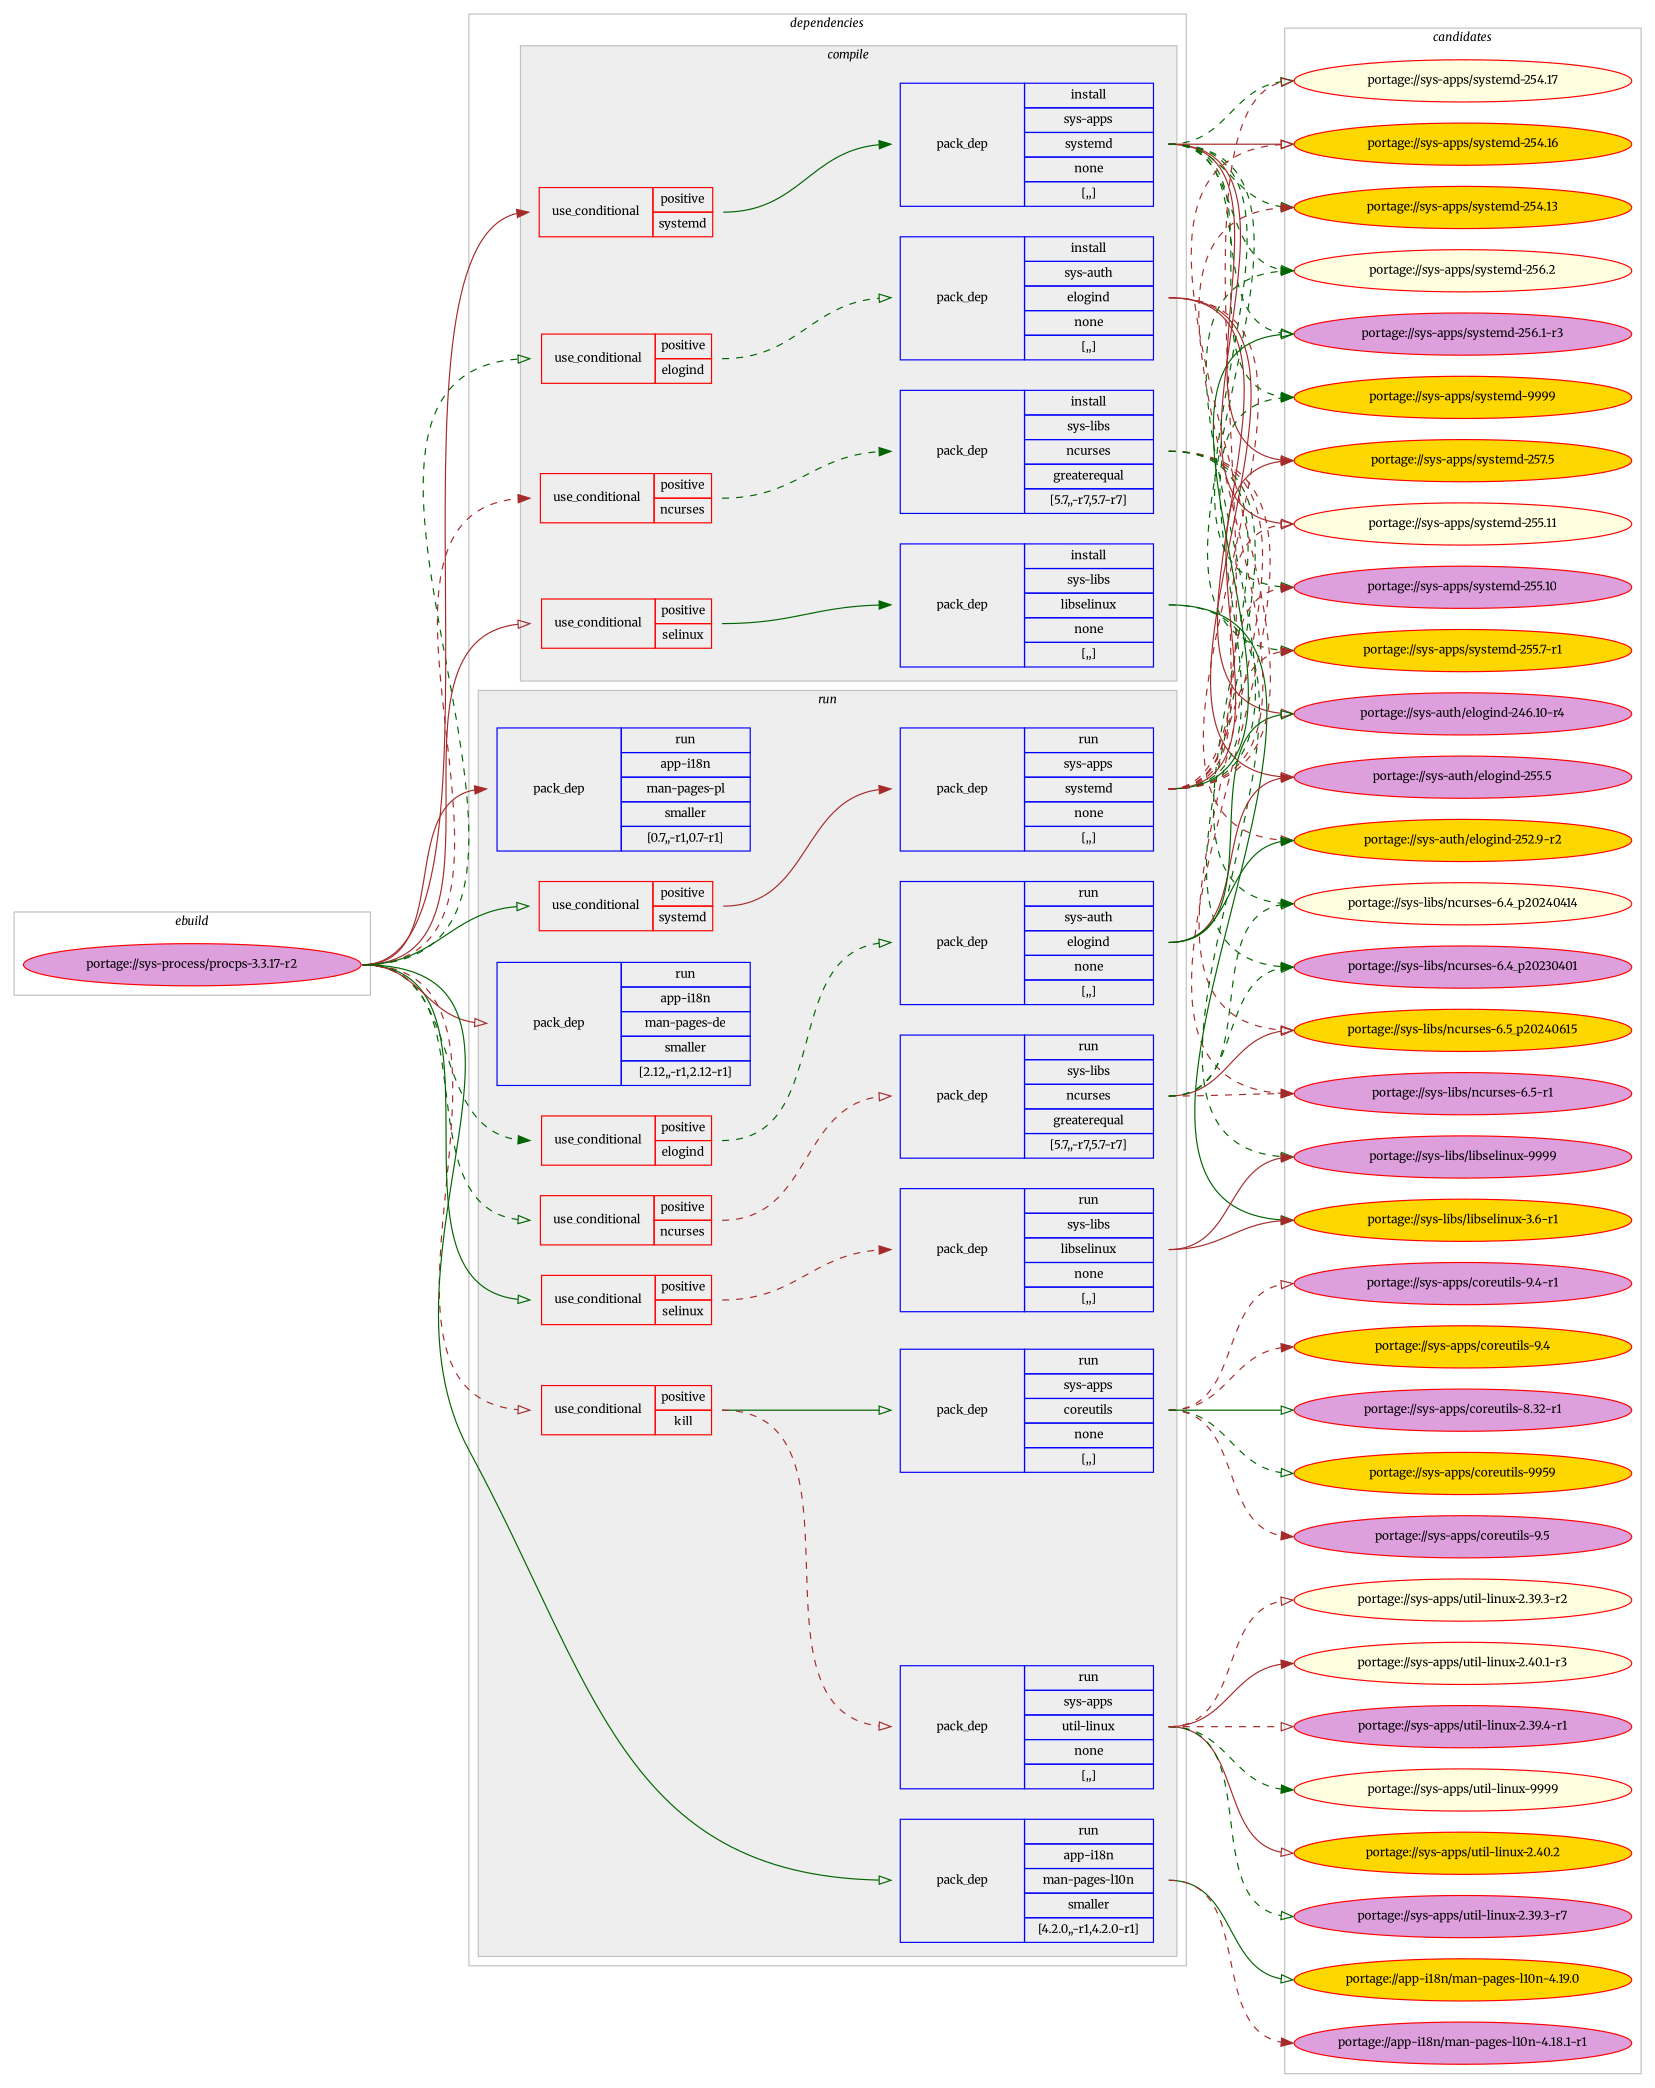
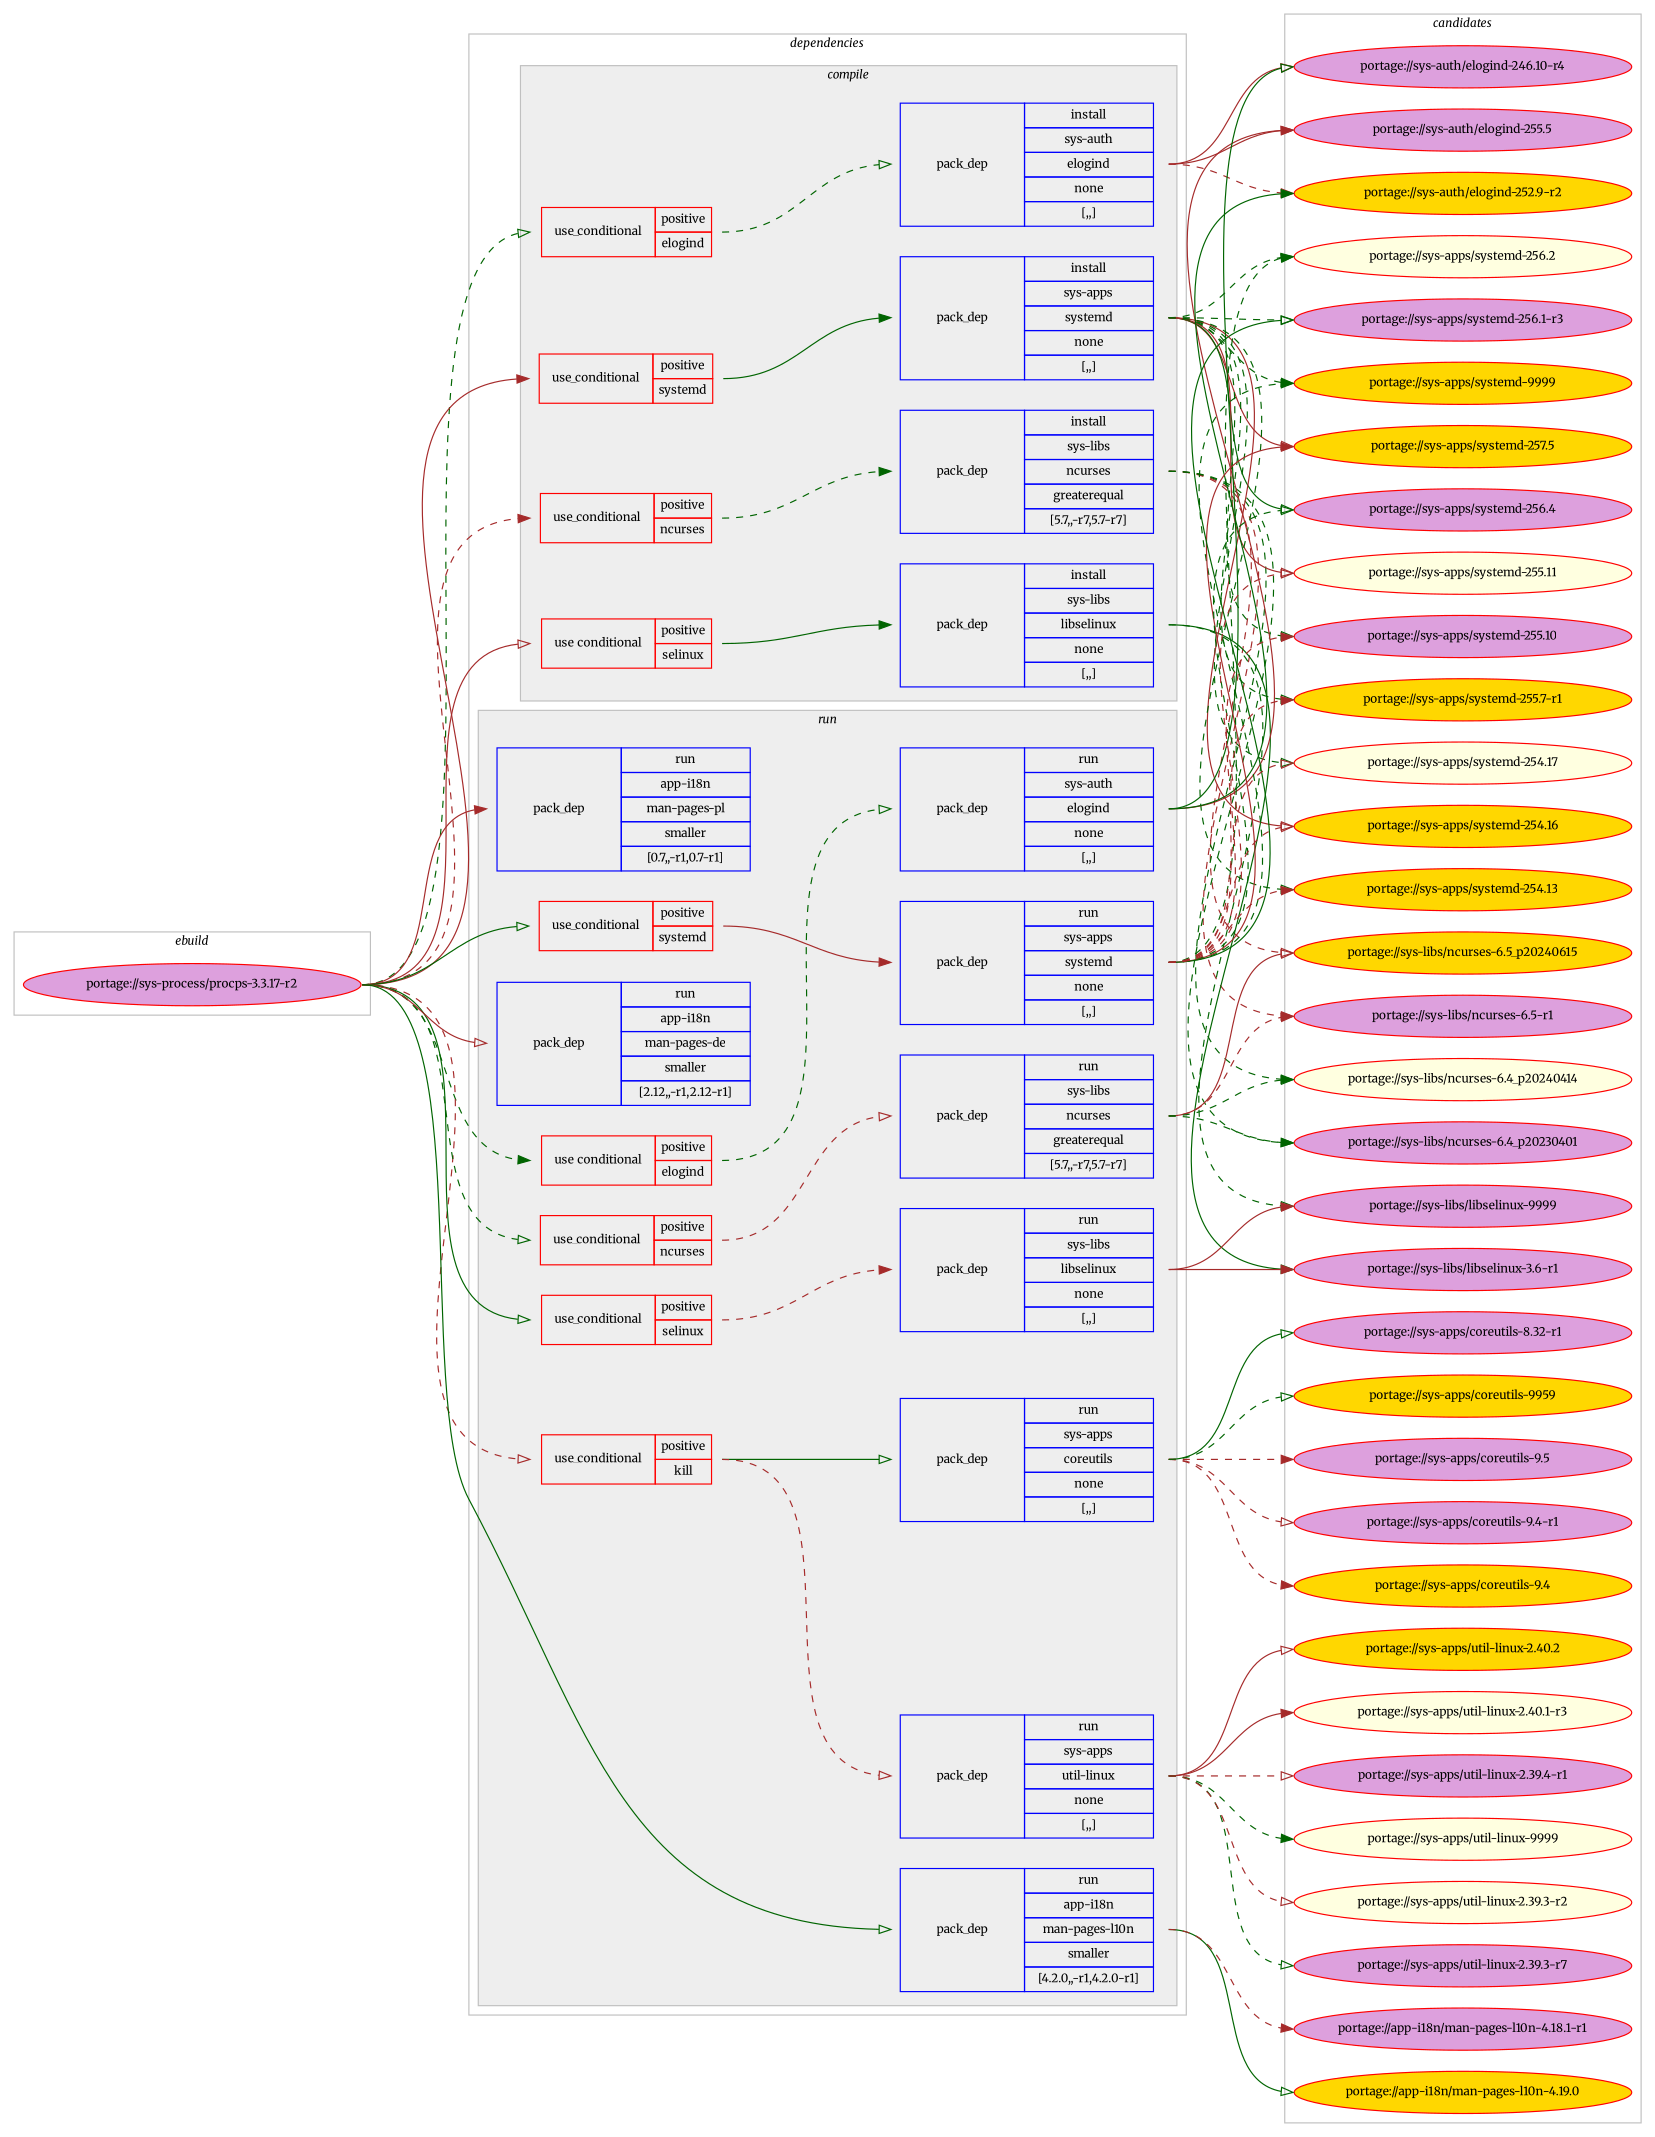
none -> (1463, 510)
(1463, 1220) -> (1463, 1270)
